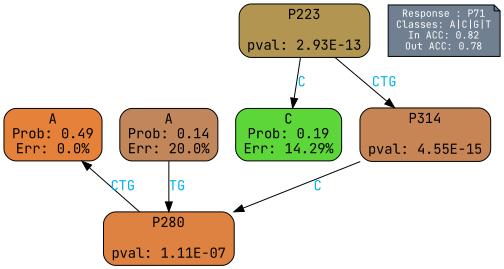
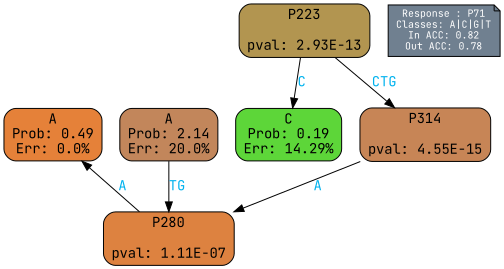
(169, 135) -> (169, 135)
(123, 187) -> (123, 187)
(318, 187) -> (318, 187)
